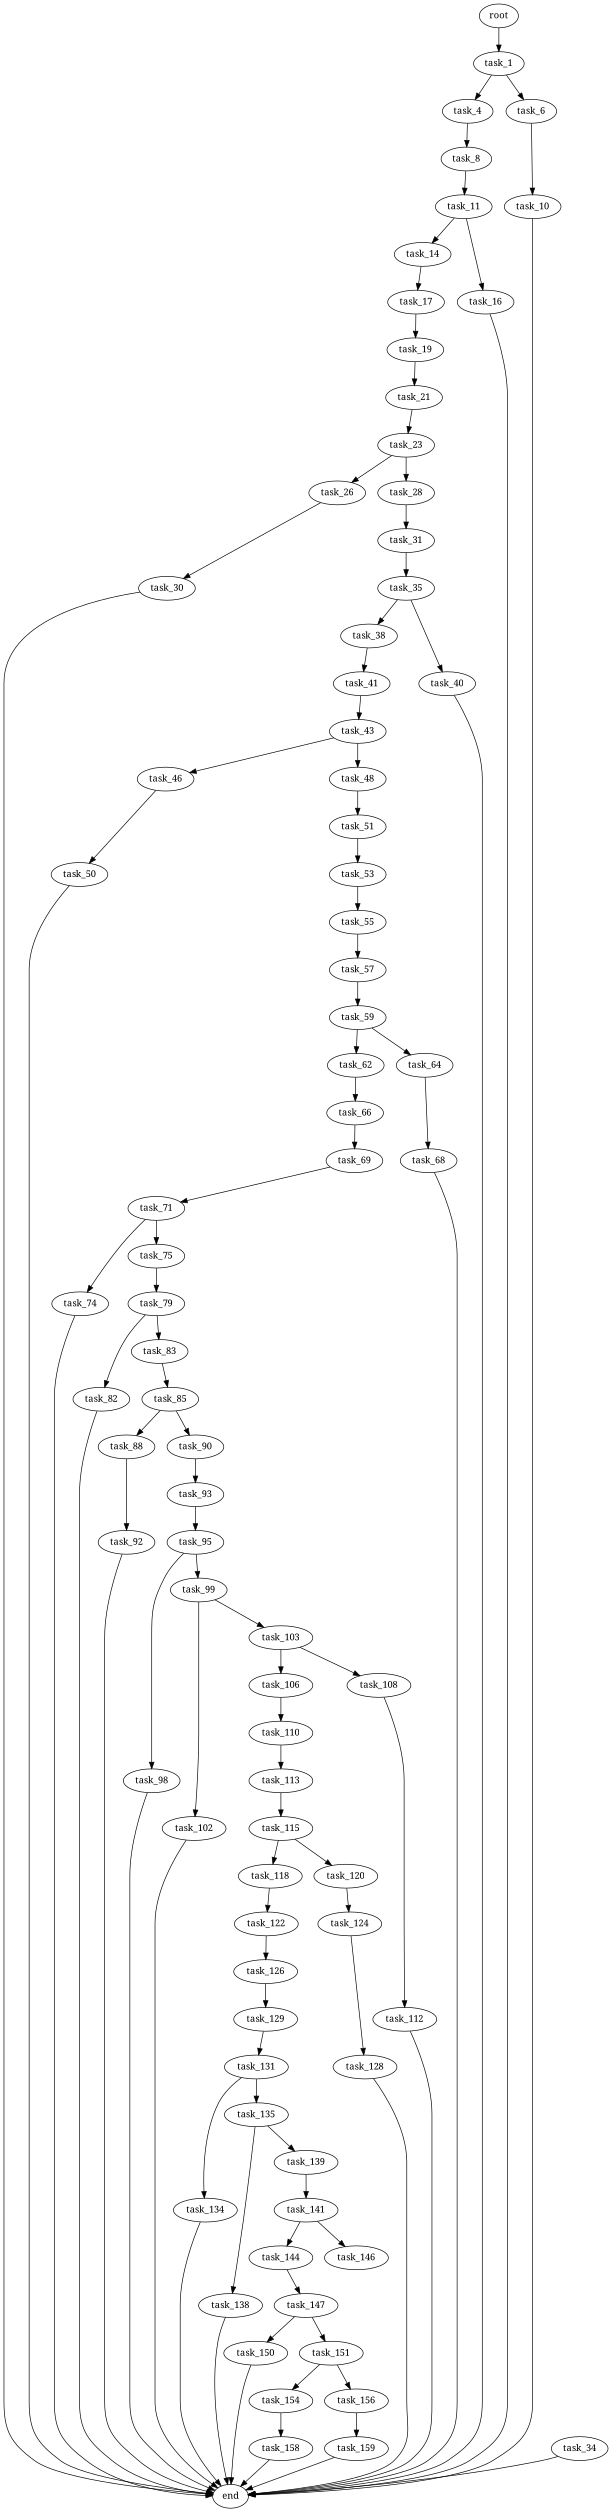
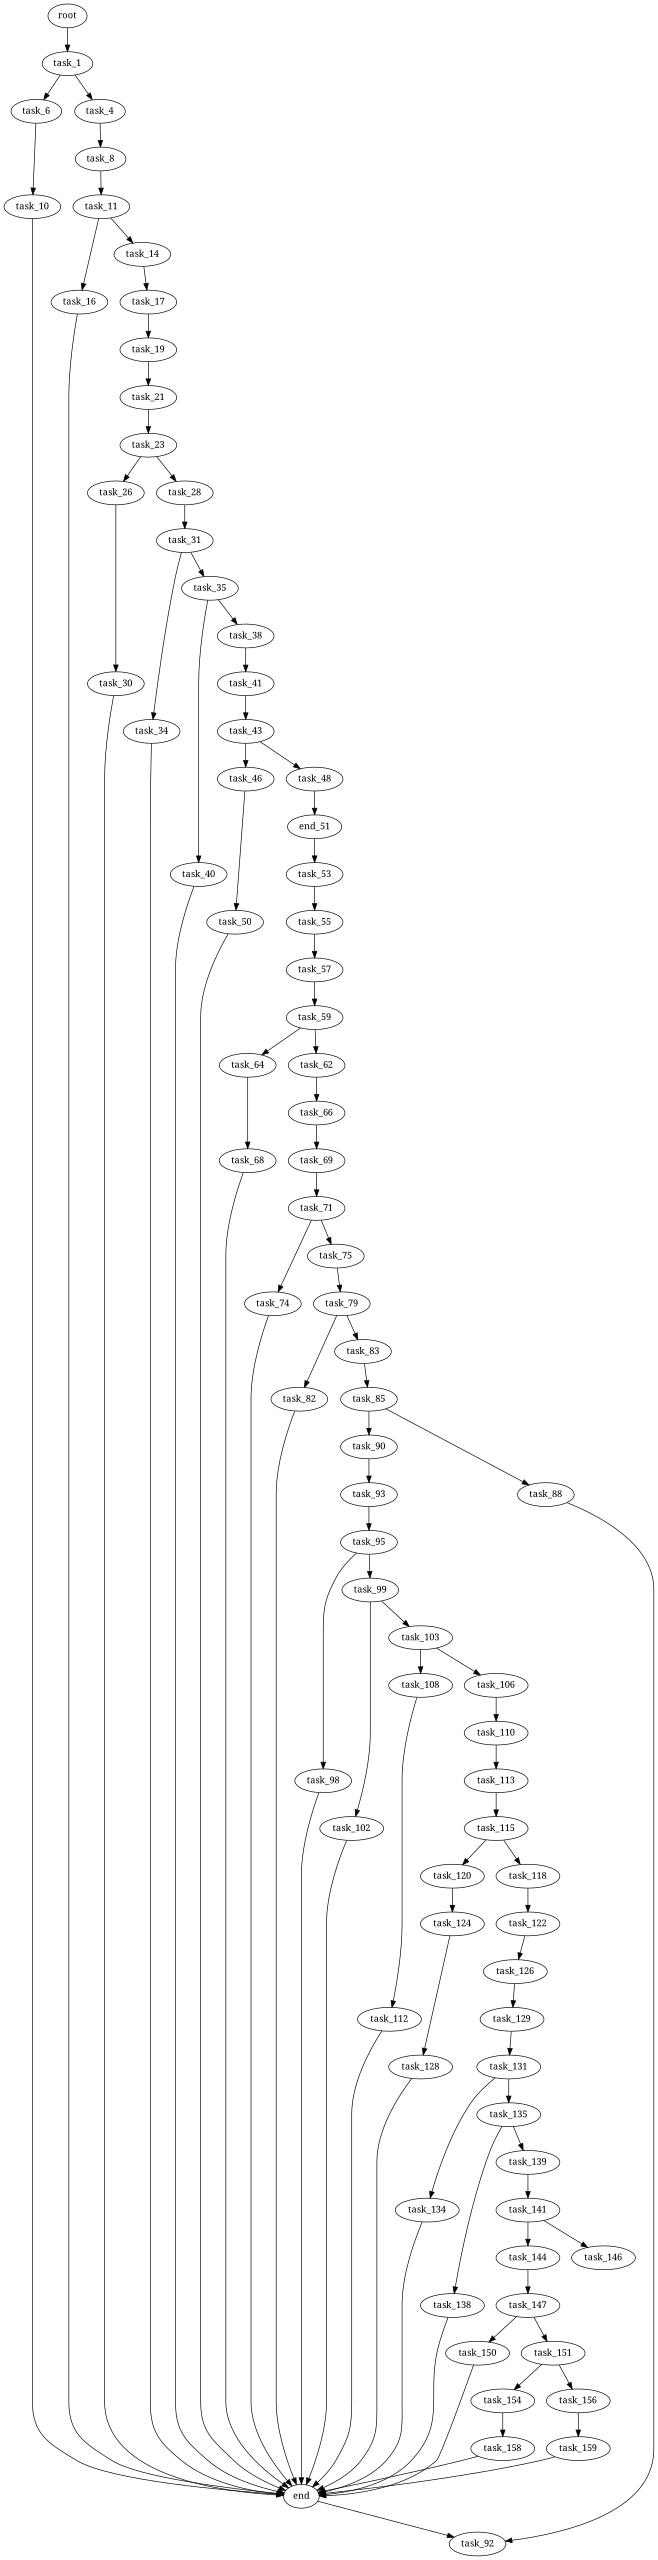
none -> (165, 632)
(358, 827) -> (315, 827)
(105, 2050) -> (383, 2518)
